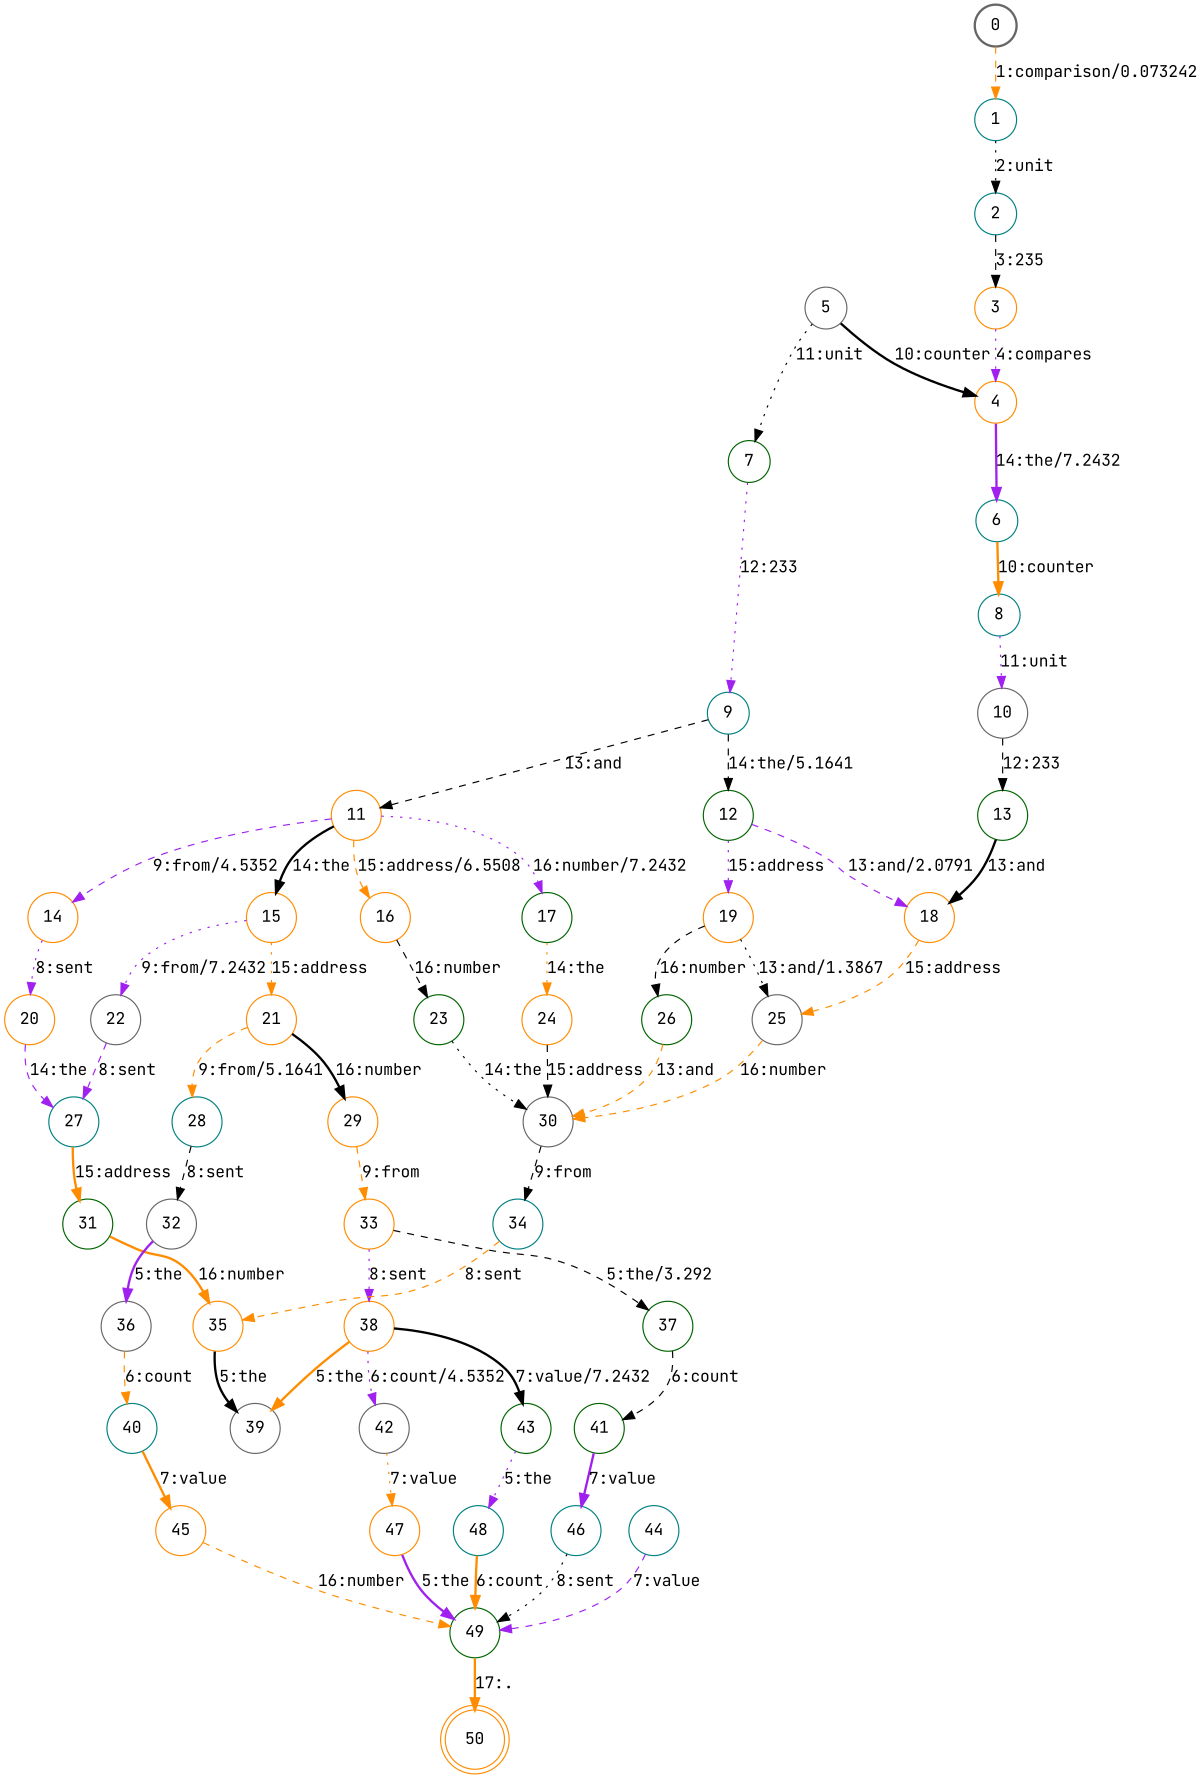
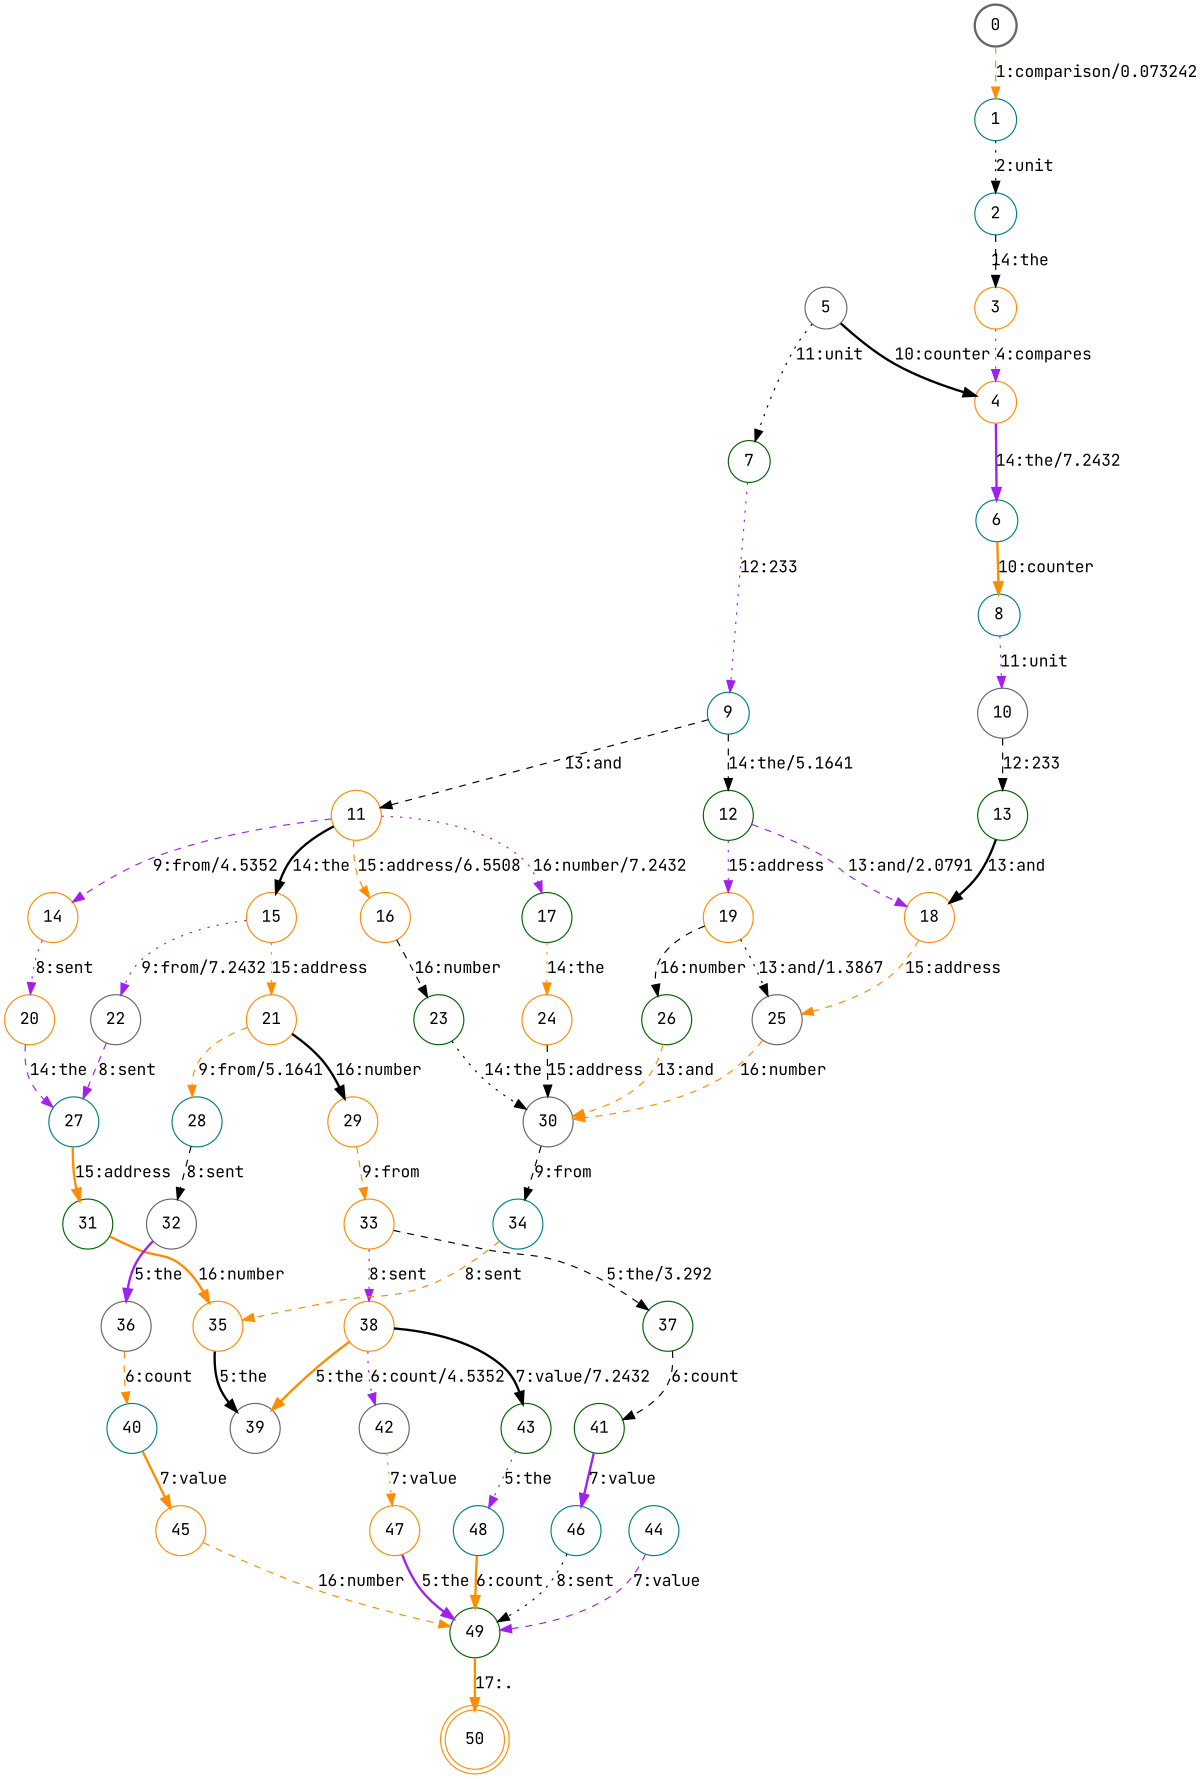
(1020, 261) -> (1020, 261)
